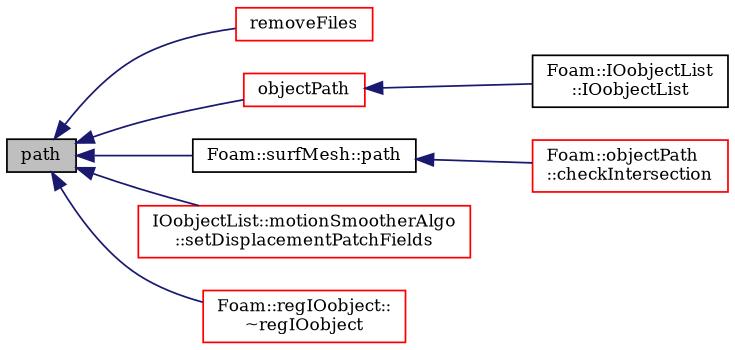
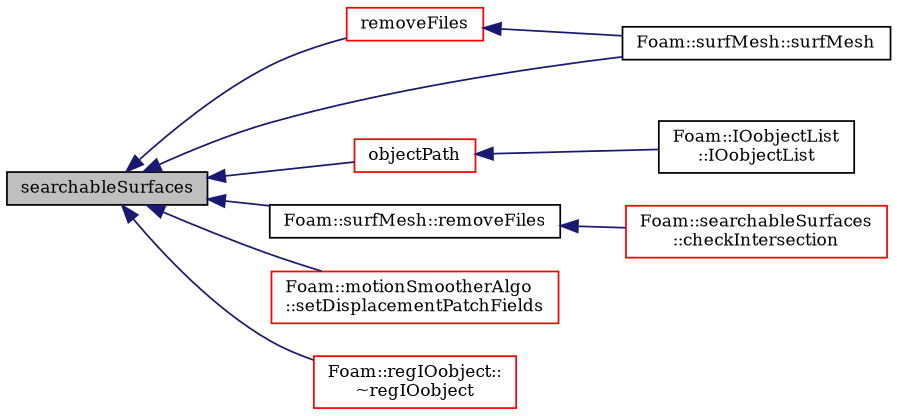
none -> (757, 43)
(42, 156) -> (107, 188)
(304, 156) -> (415, 221)
(630, 166) -> (757, 232)
(304, 232) -> (415, 297)
